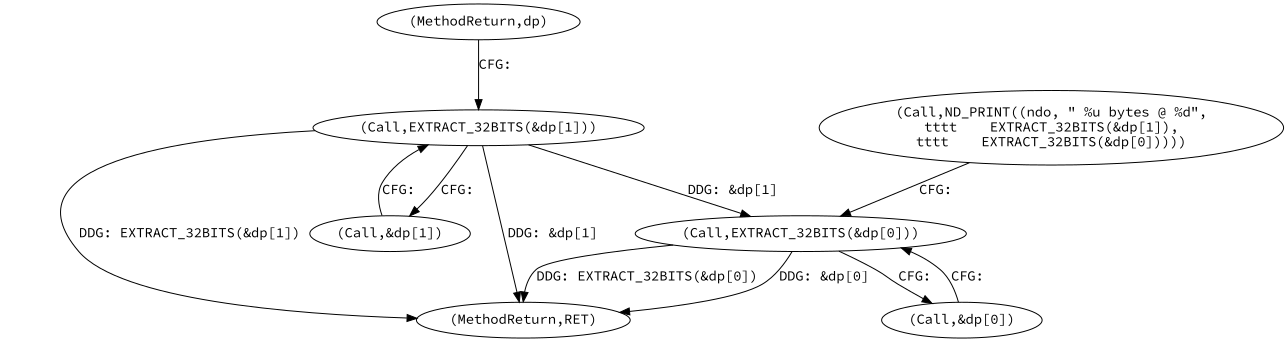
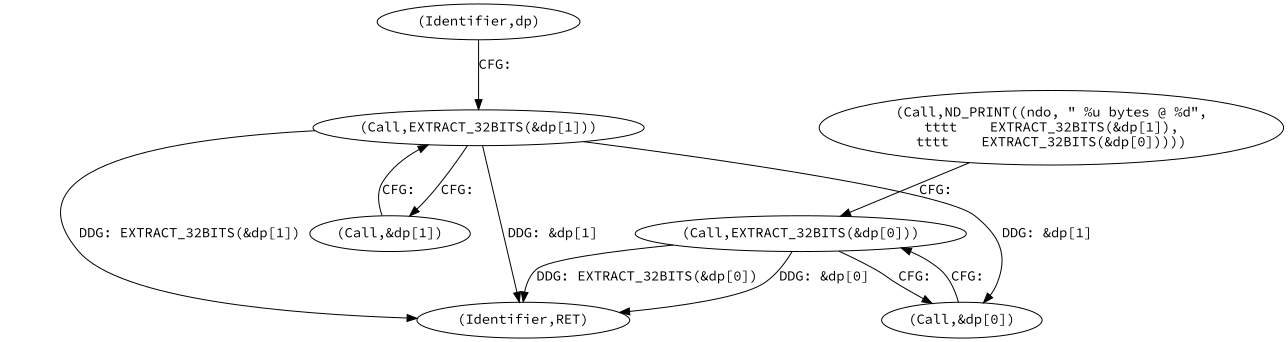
(479, 22) -> (479, 22)
(635, 179) -> (826, 178)
(523, 320) -> (523, 320)
